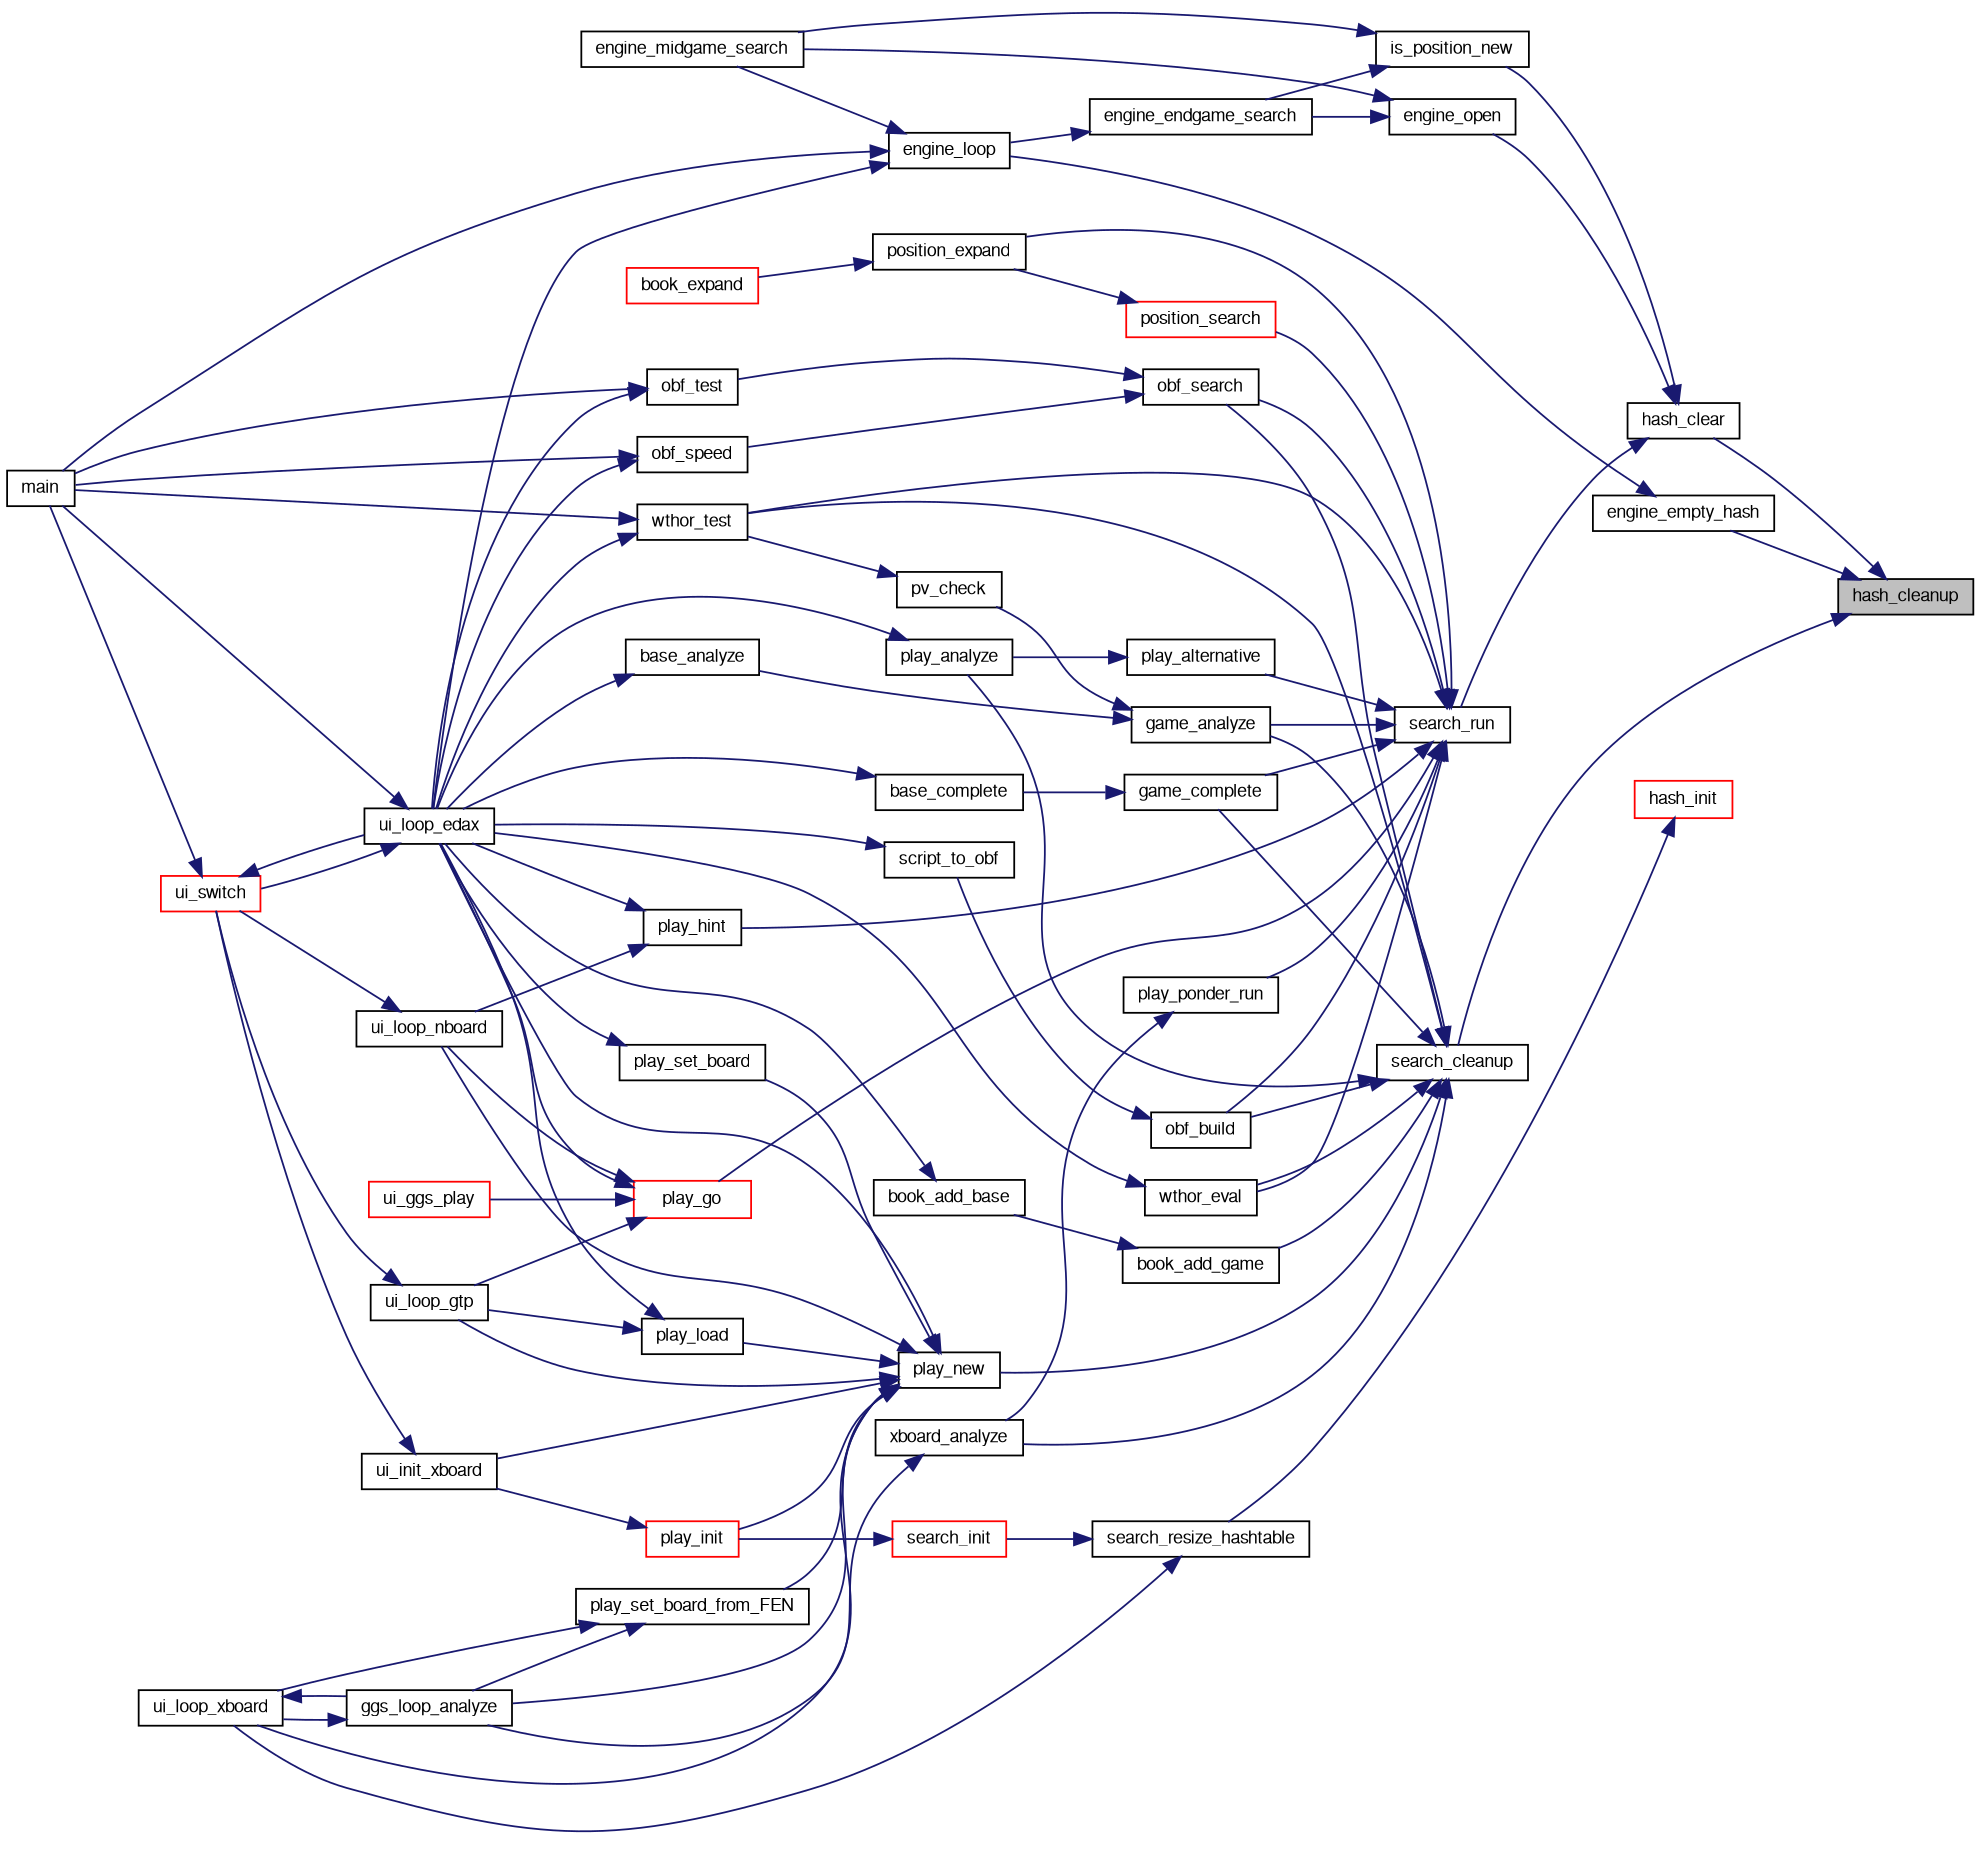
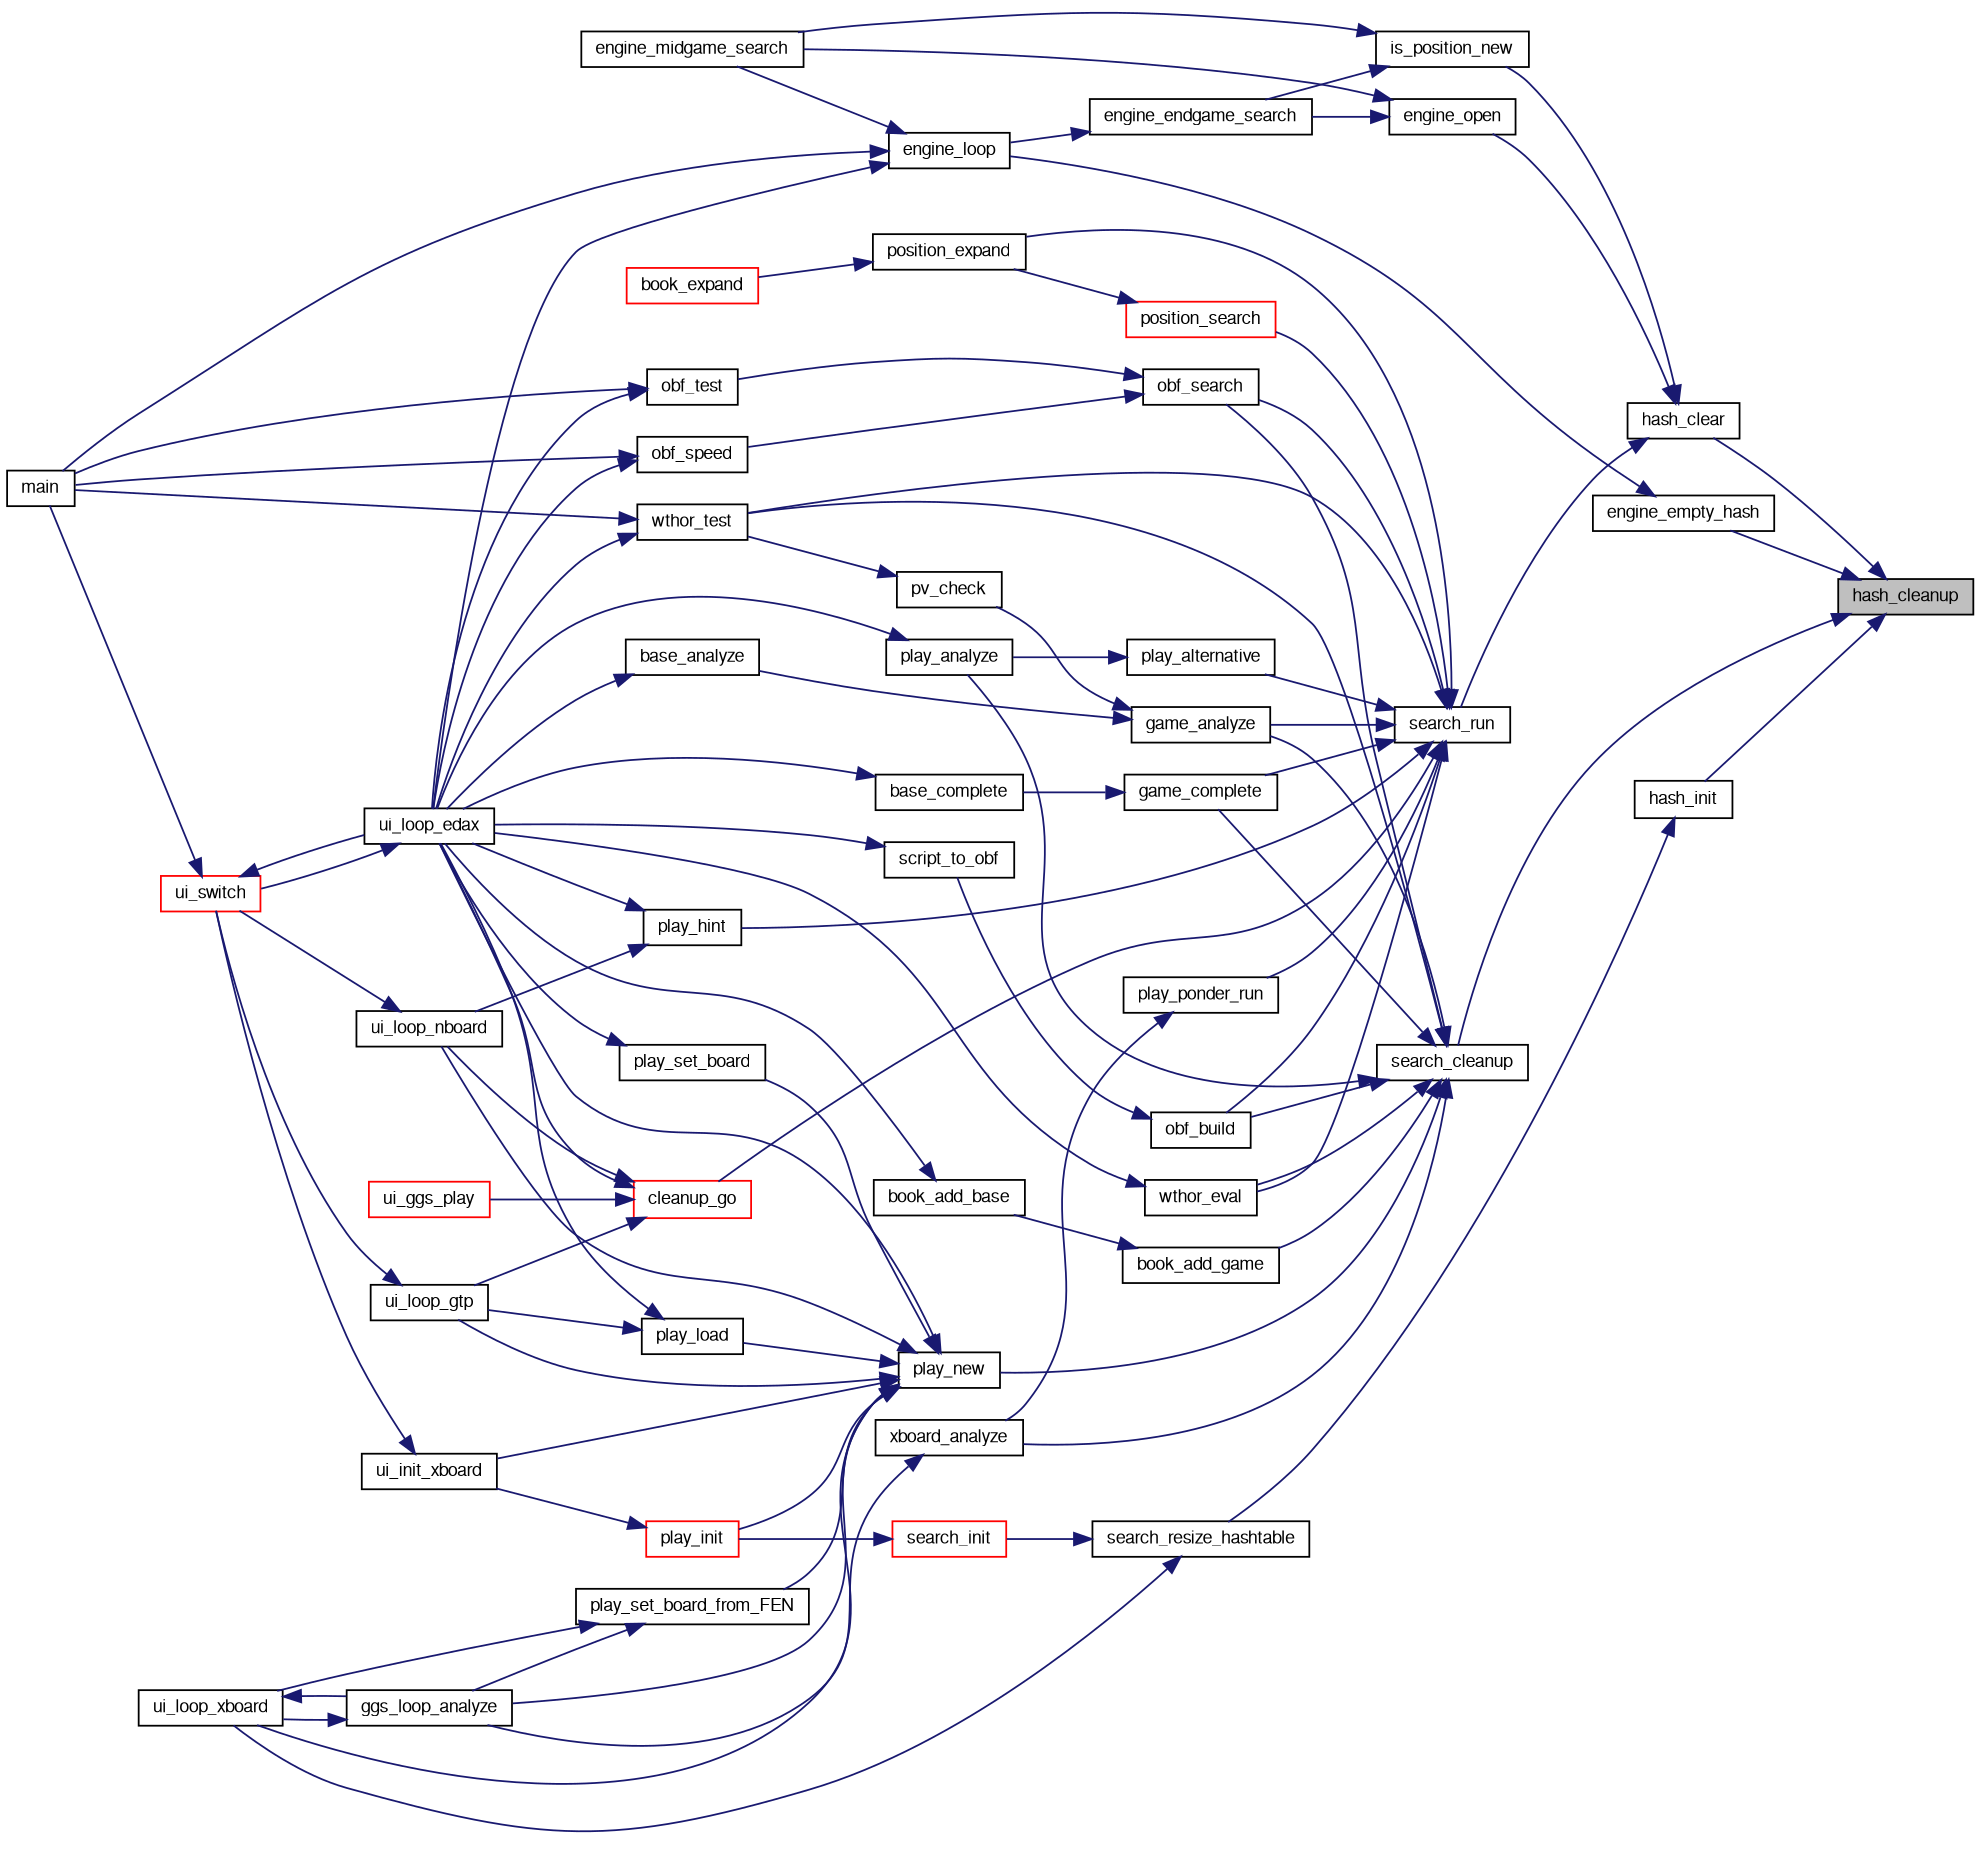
(228, 651) -> none
none -> (1788, 704)
(1684, 800) -> (1684, 800)
(692, 1200) -> (692, 1200)
